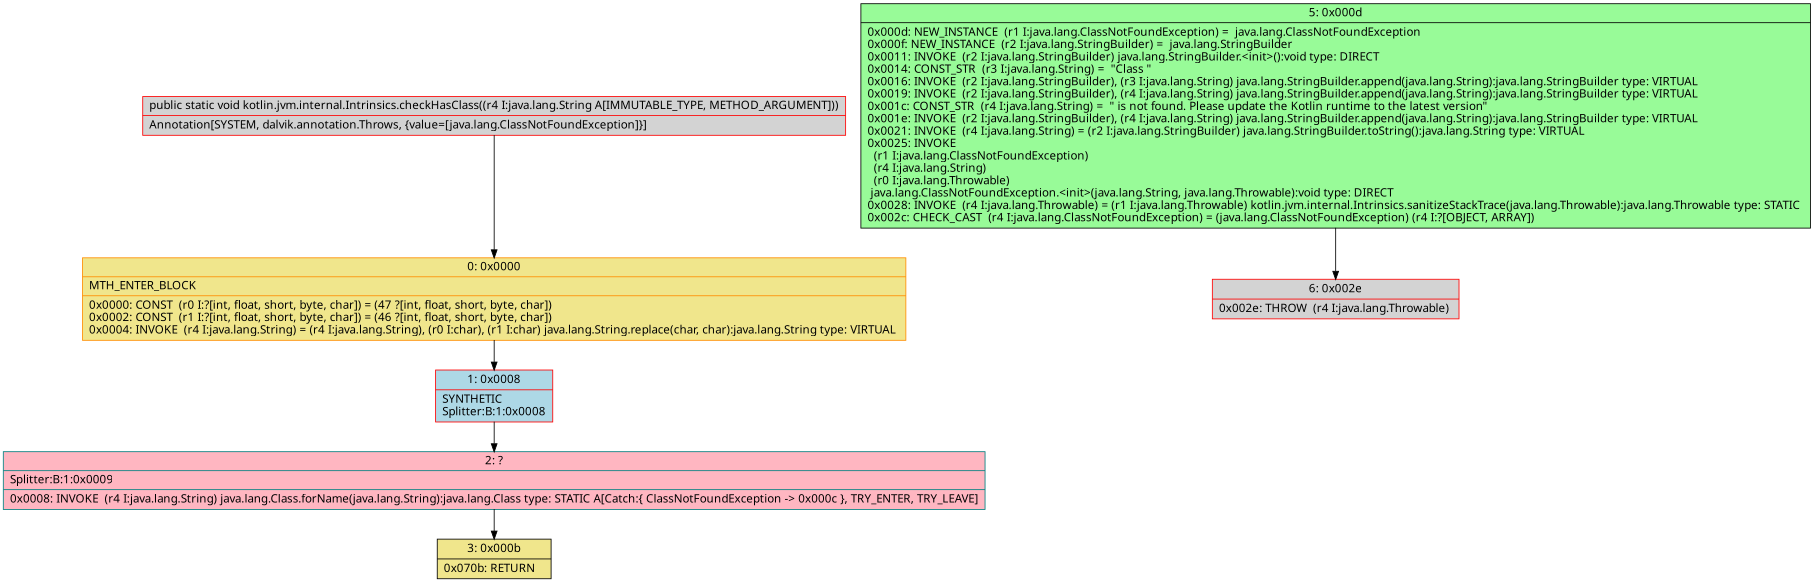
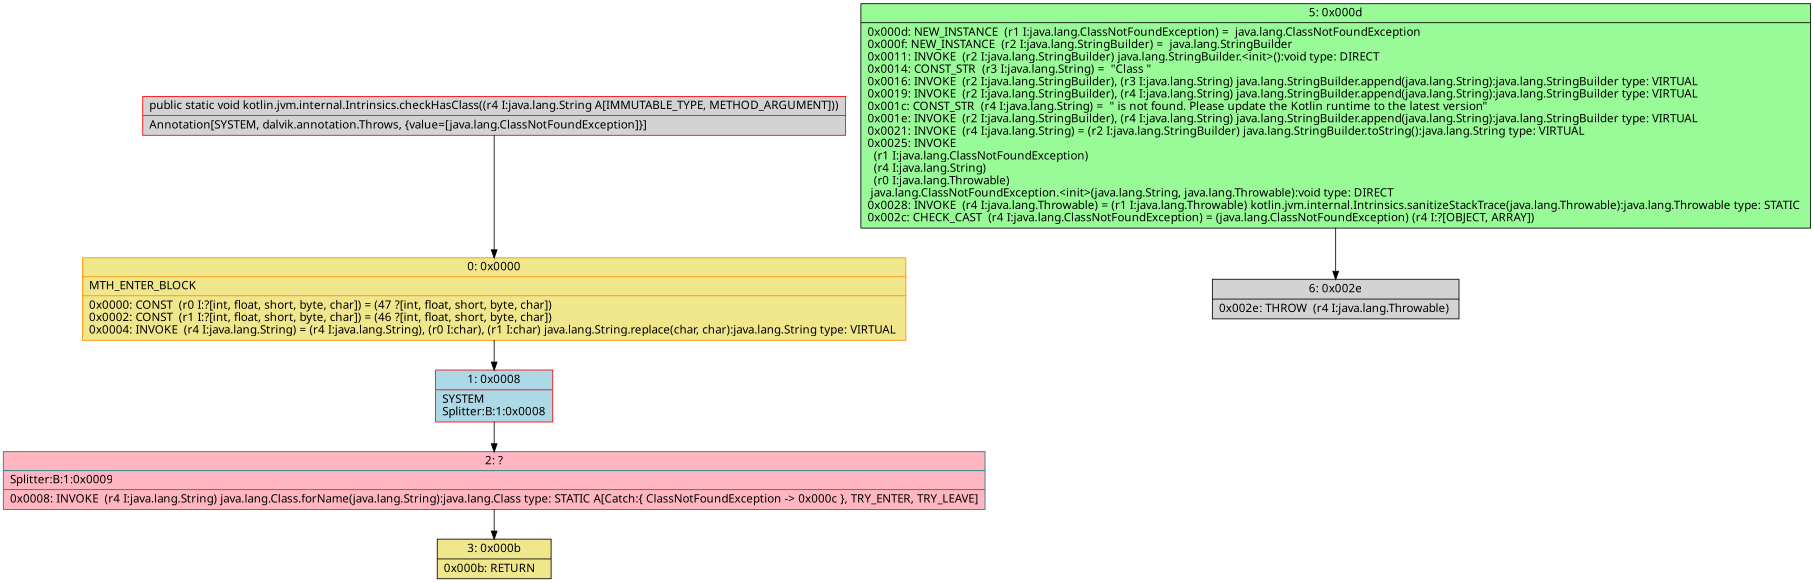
(1336, 299) -> (1336, 299)
(472, 399) -> (464, 399)
(494, 568) -> (494, 568)
